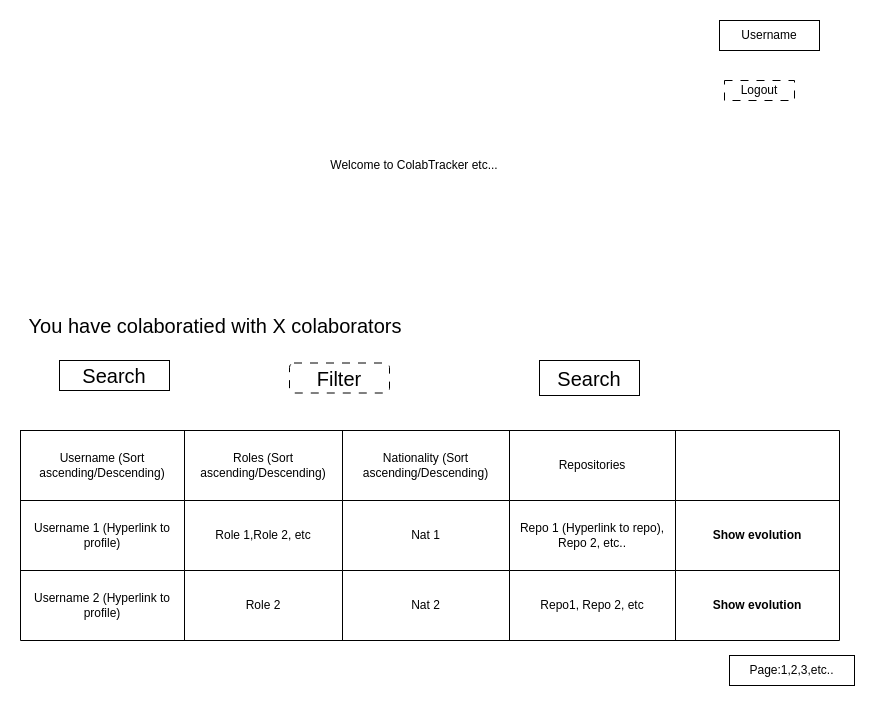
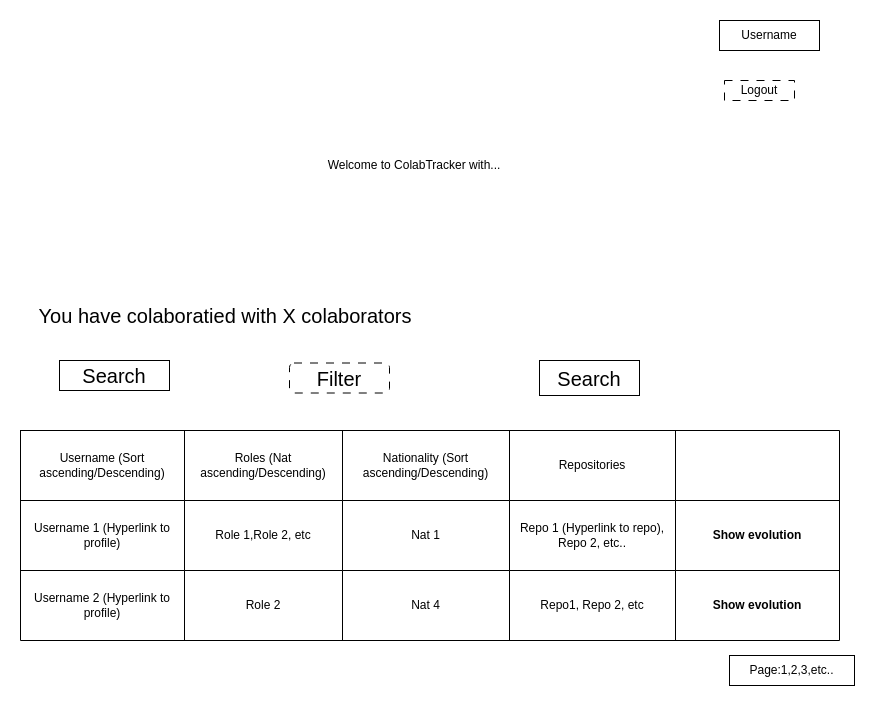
(415, 166) -> (415, 166)
(216, 326) -> (226, 316)
(264, 466) -> (264, 466)
(426, 606) -> (426, 606)
